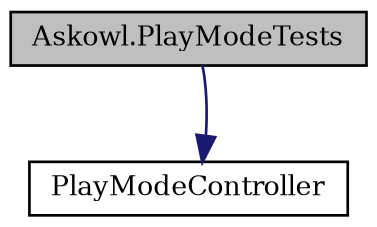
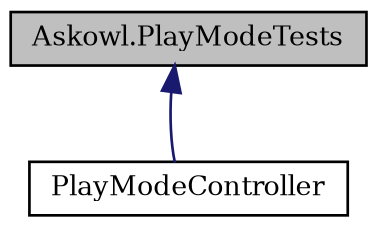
(206, 100) -> (171, 127)
